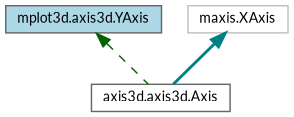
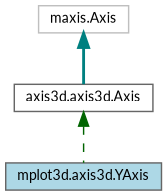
(238, 19) -> (84, 19)
(128, 64) -> (84, 145)
